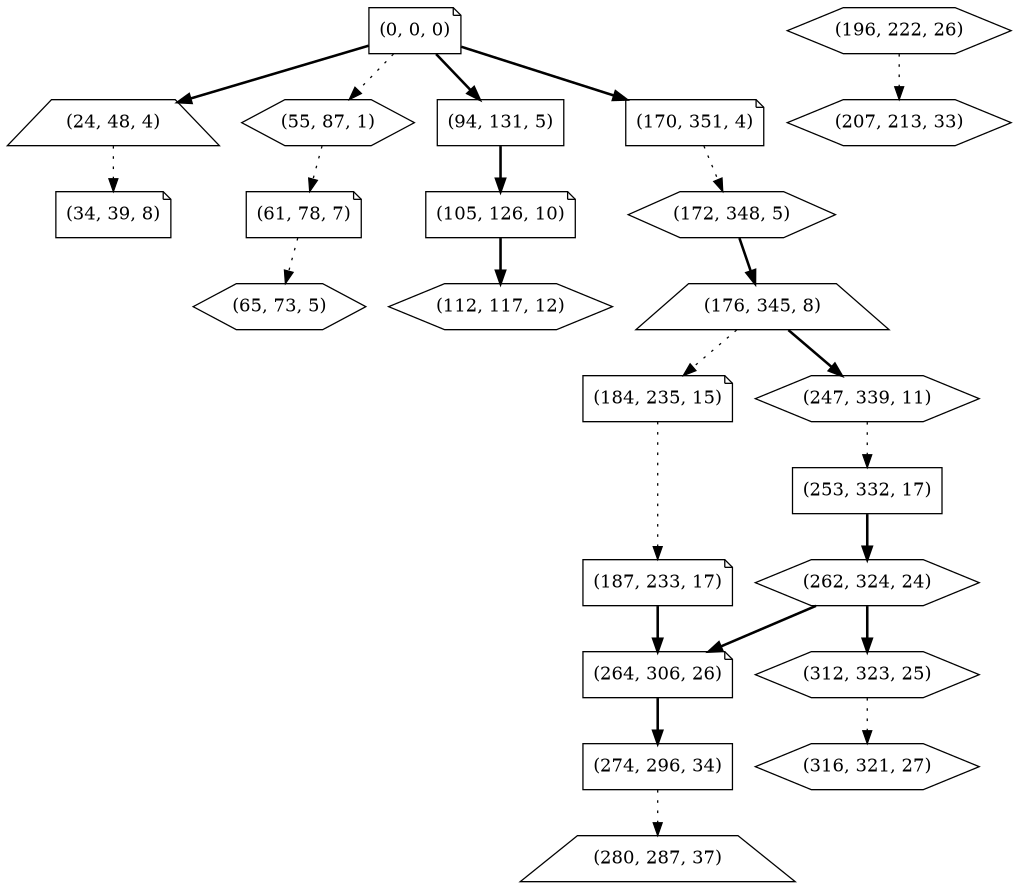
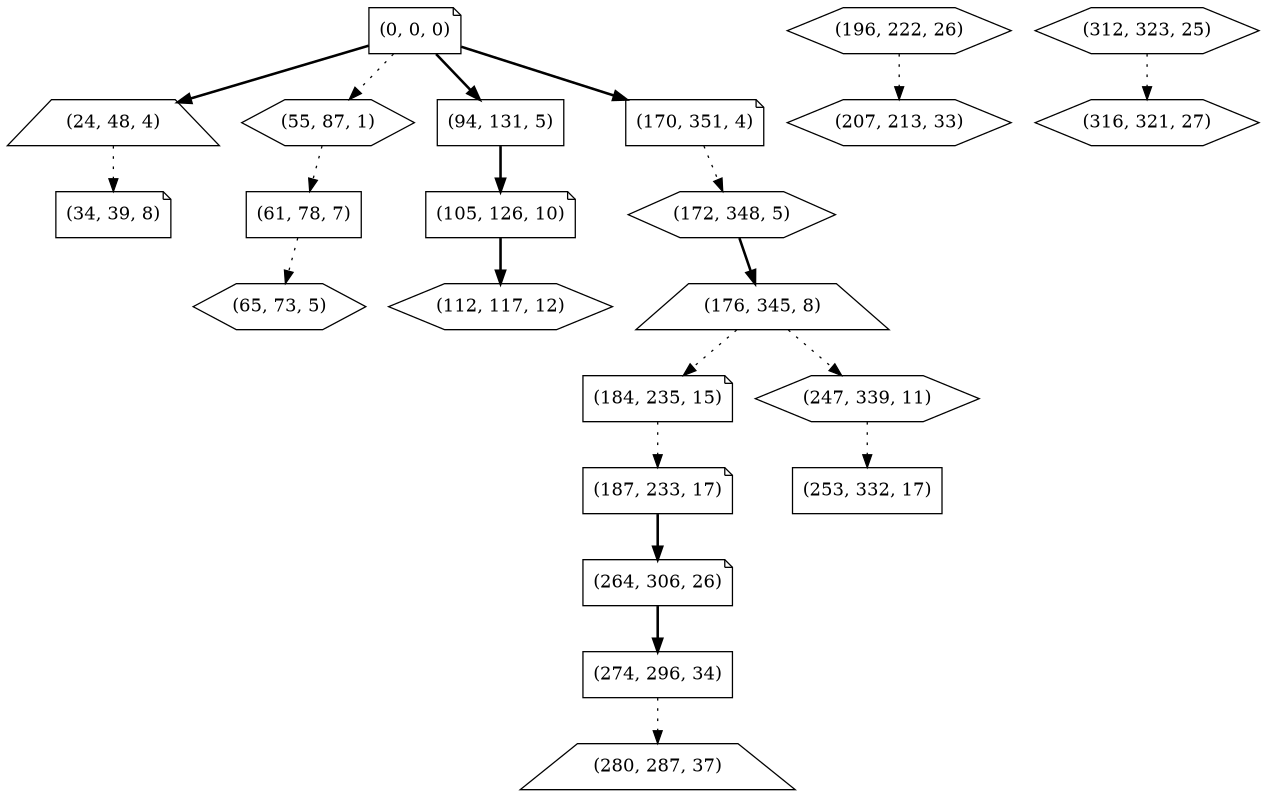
(304, 215) -> (304, 215)
(810, 349) -> (810, 349)
(867, 583) -> none
